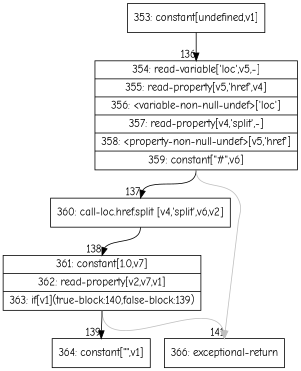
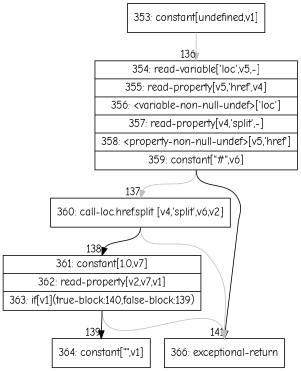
(196, 43) -> (196, 43)
(172, 184) -> (172, 184)
(237, 237) -> (237, 237)
none -> (208, 255)
